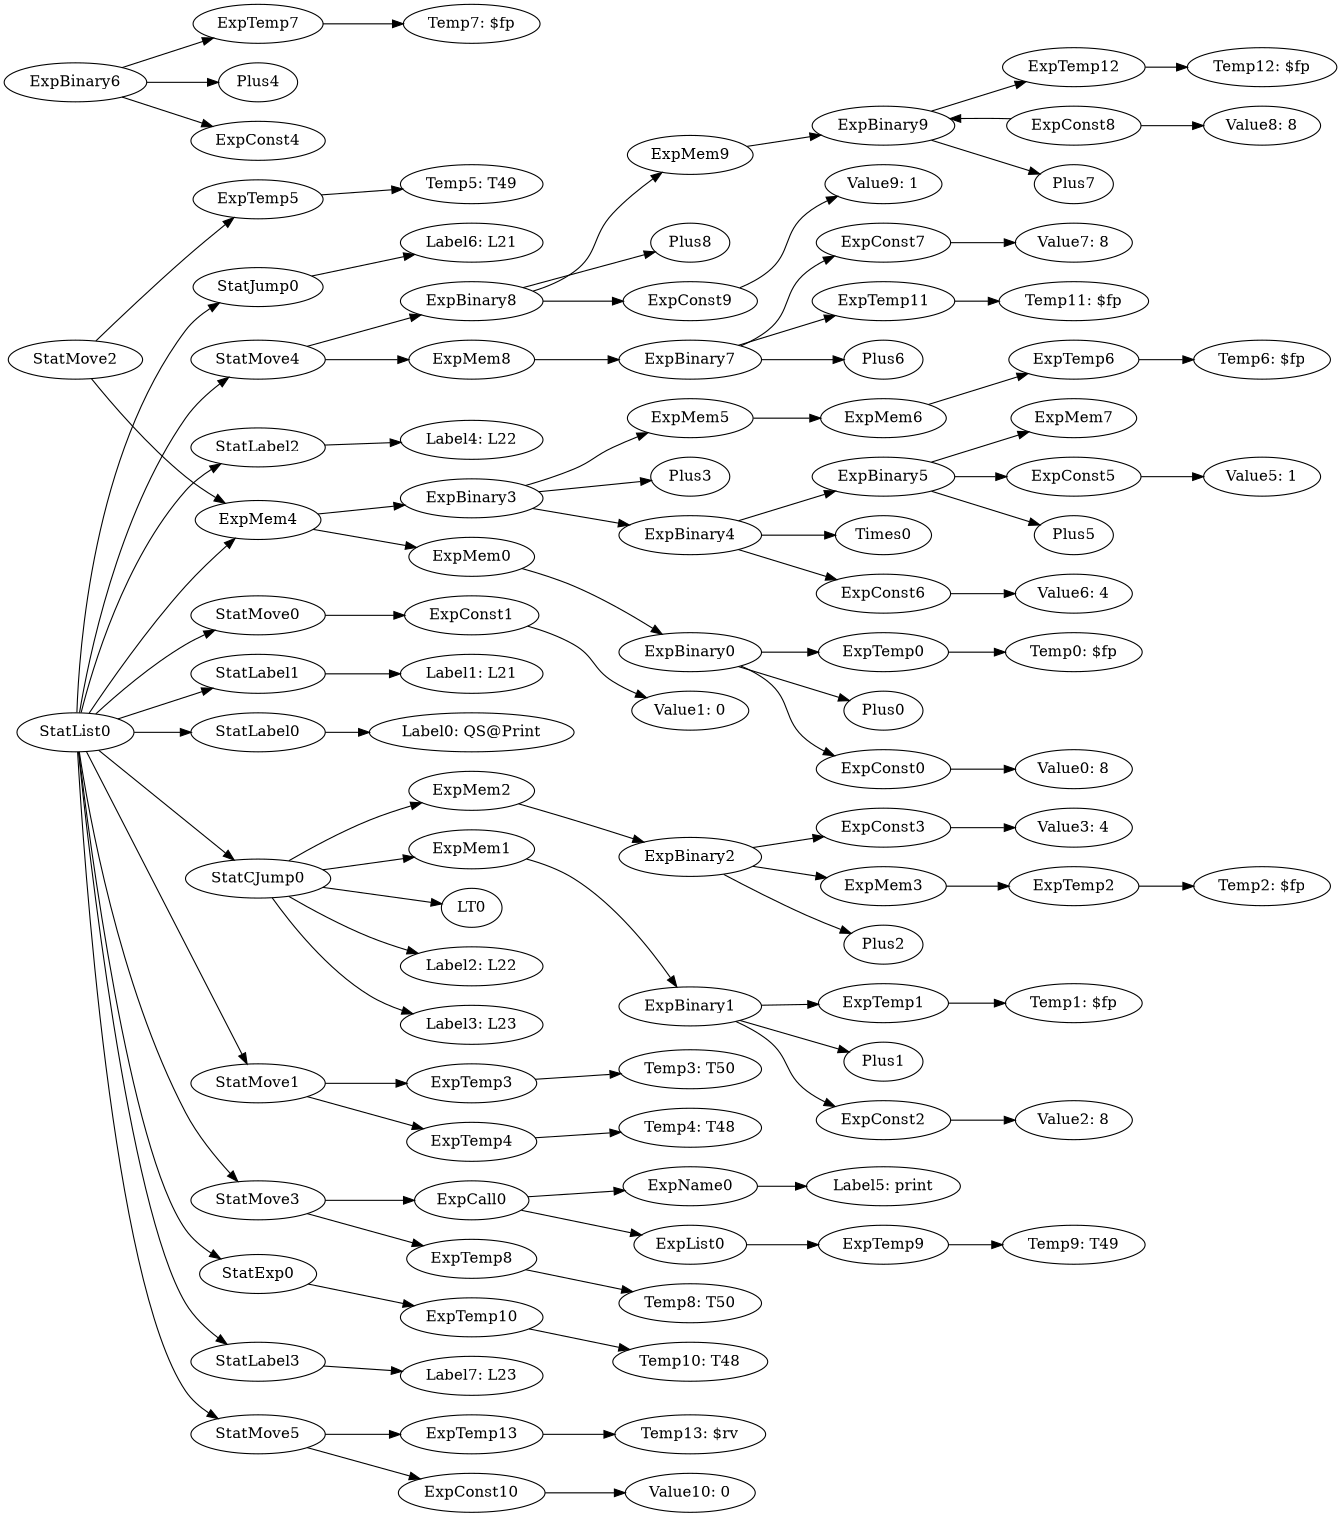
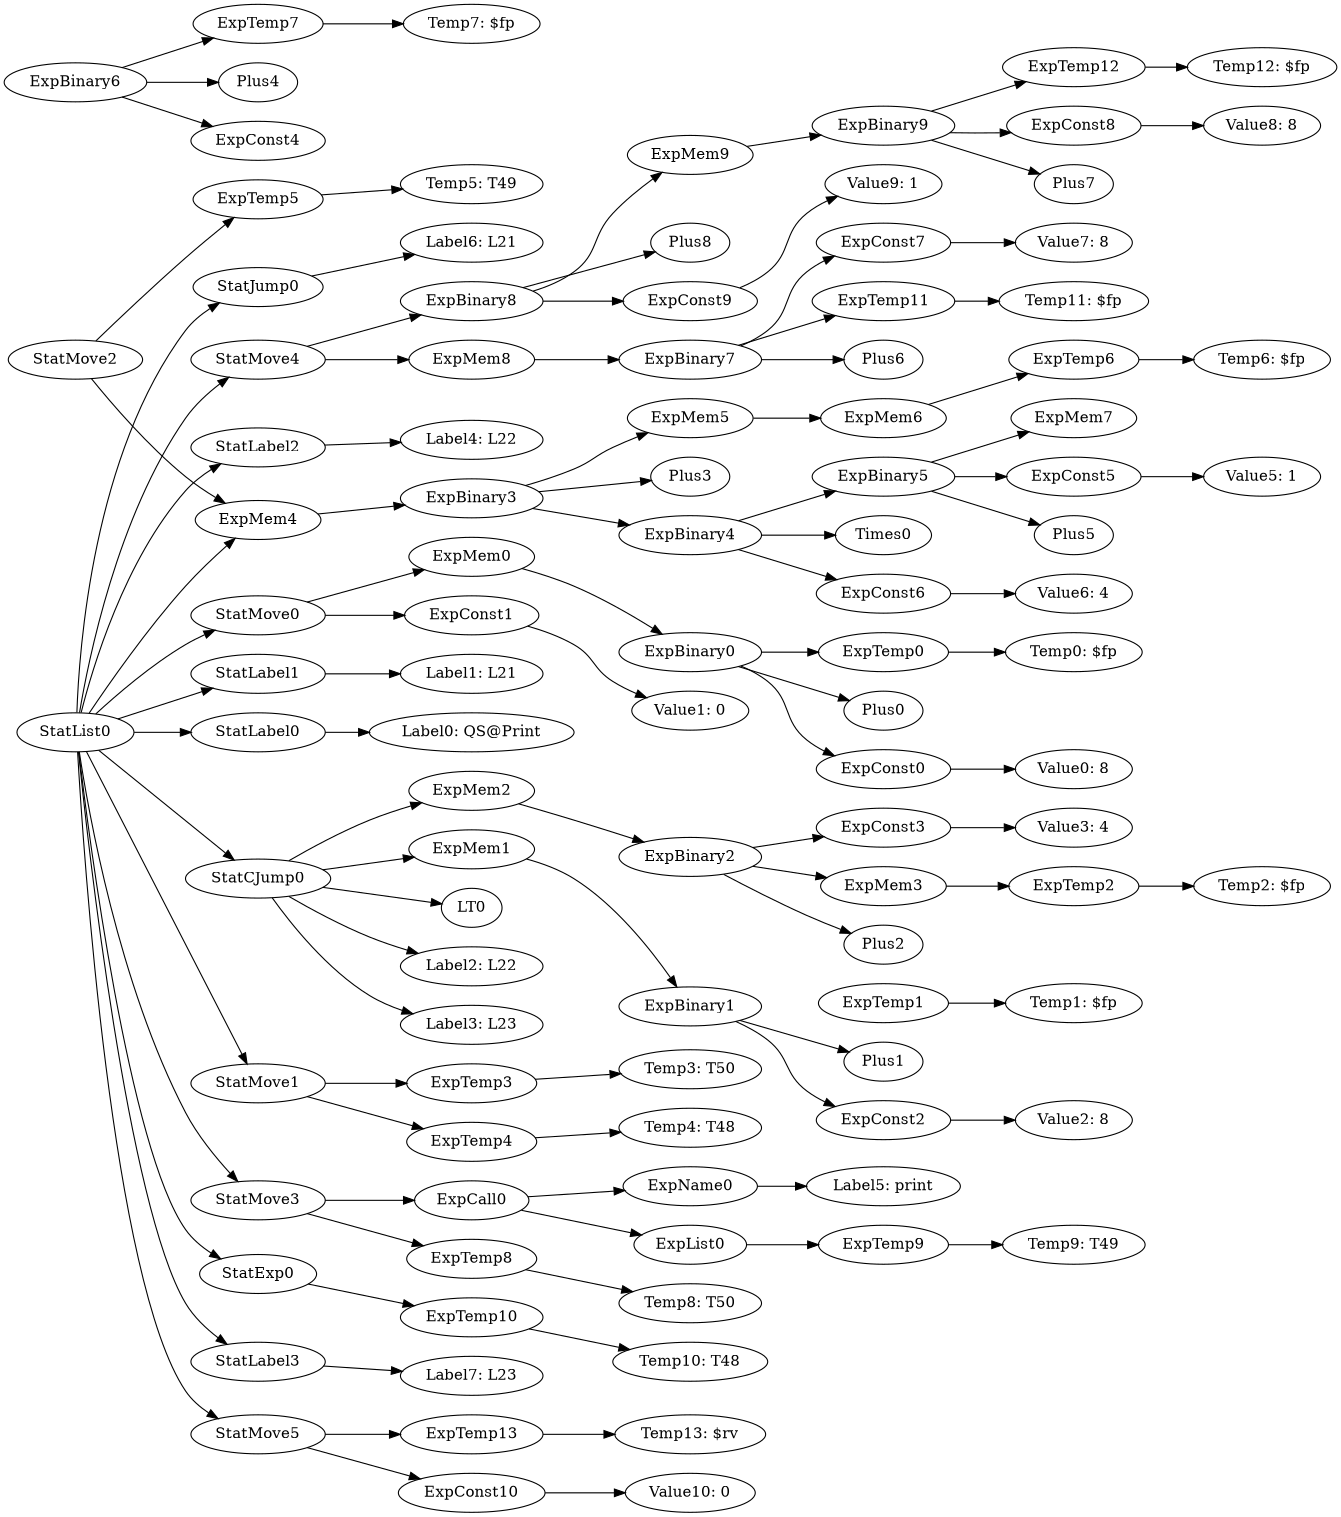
(986, 118) -> (975, 133)
(359, 537) -> (360, 587)
(785, 1005) -> none
